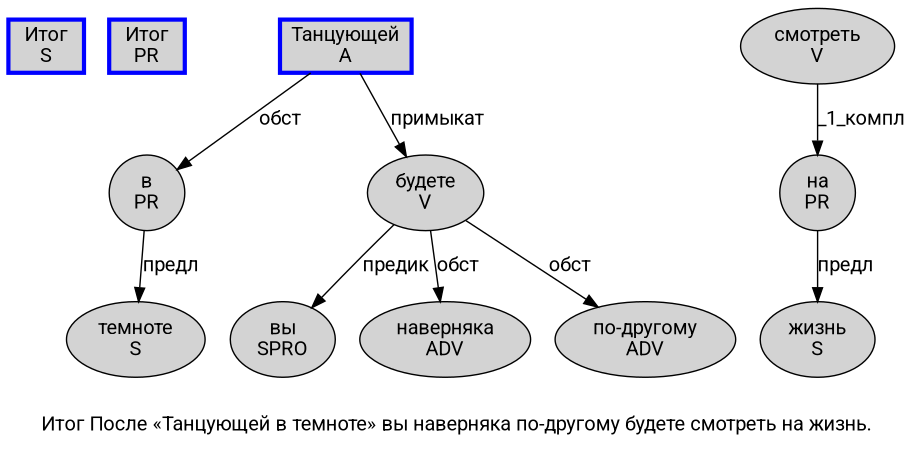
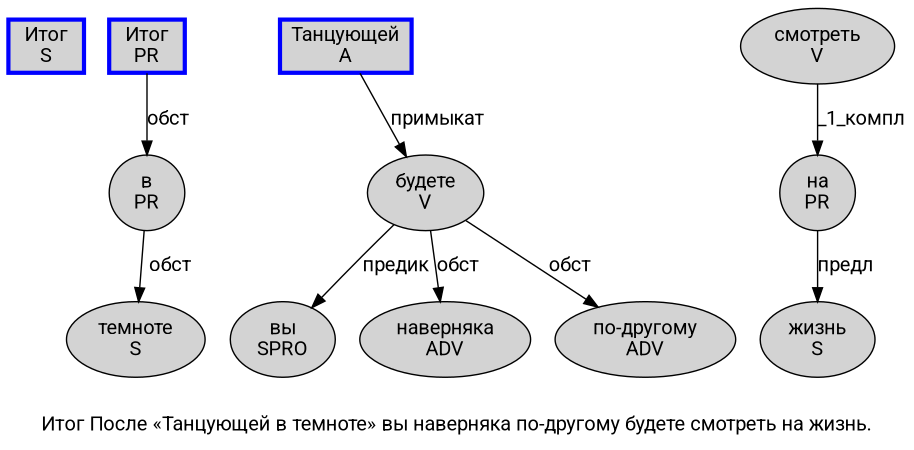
(250, 117) -> (147, 107)
(171, 266) -> (171, 266)
